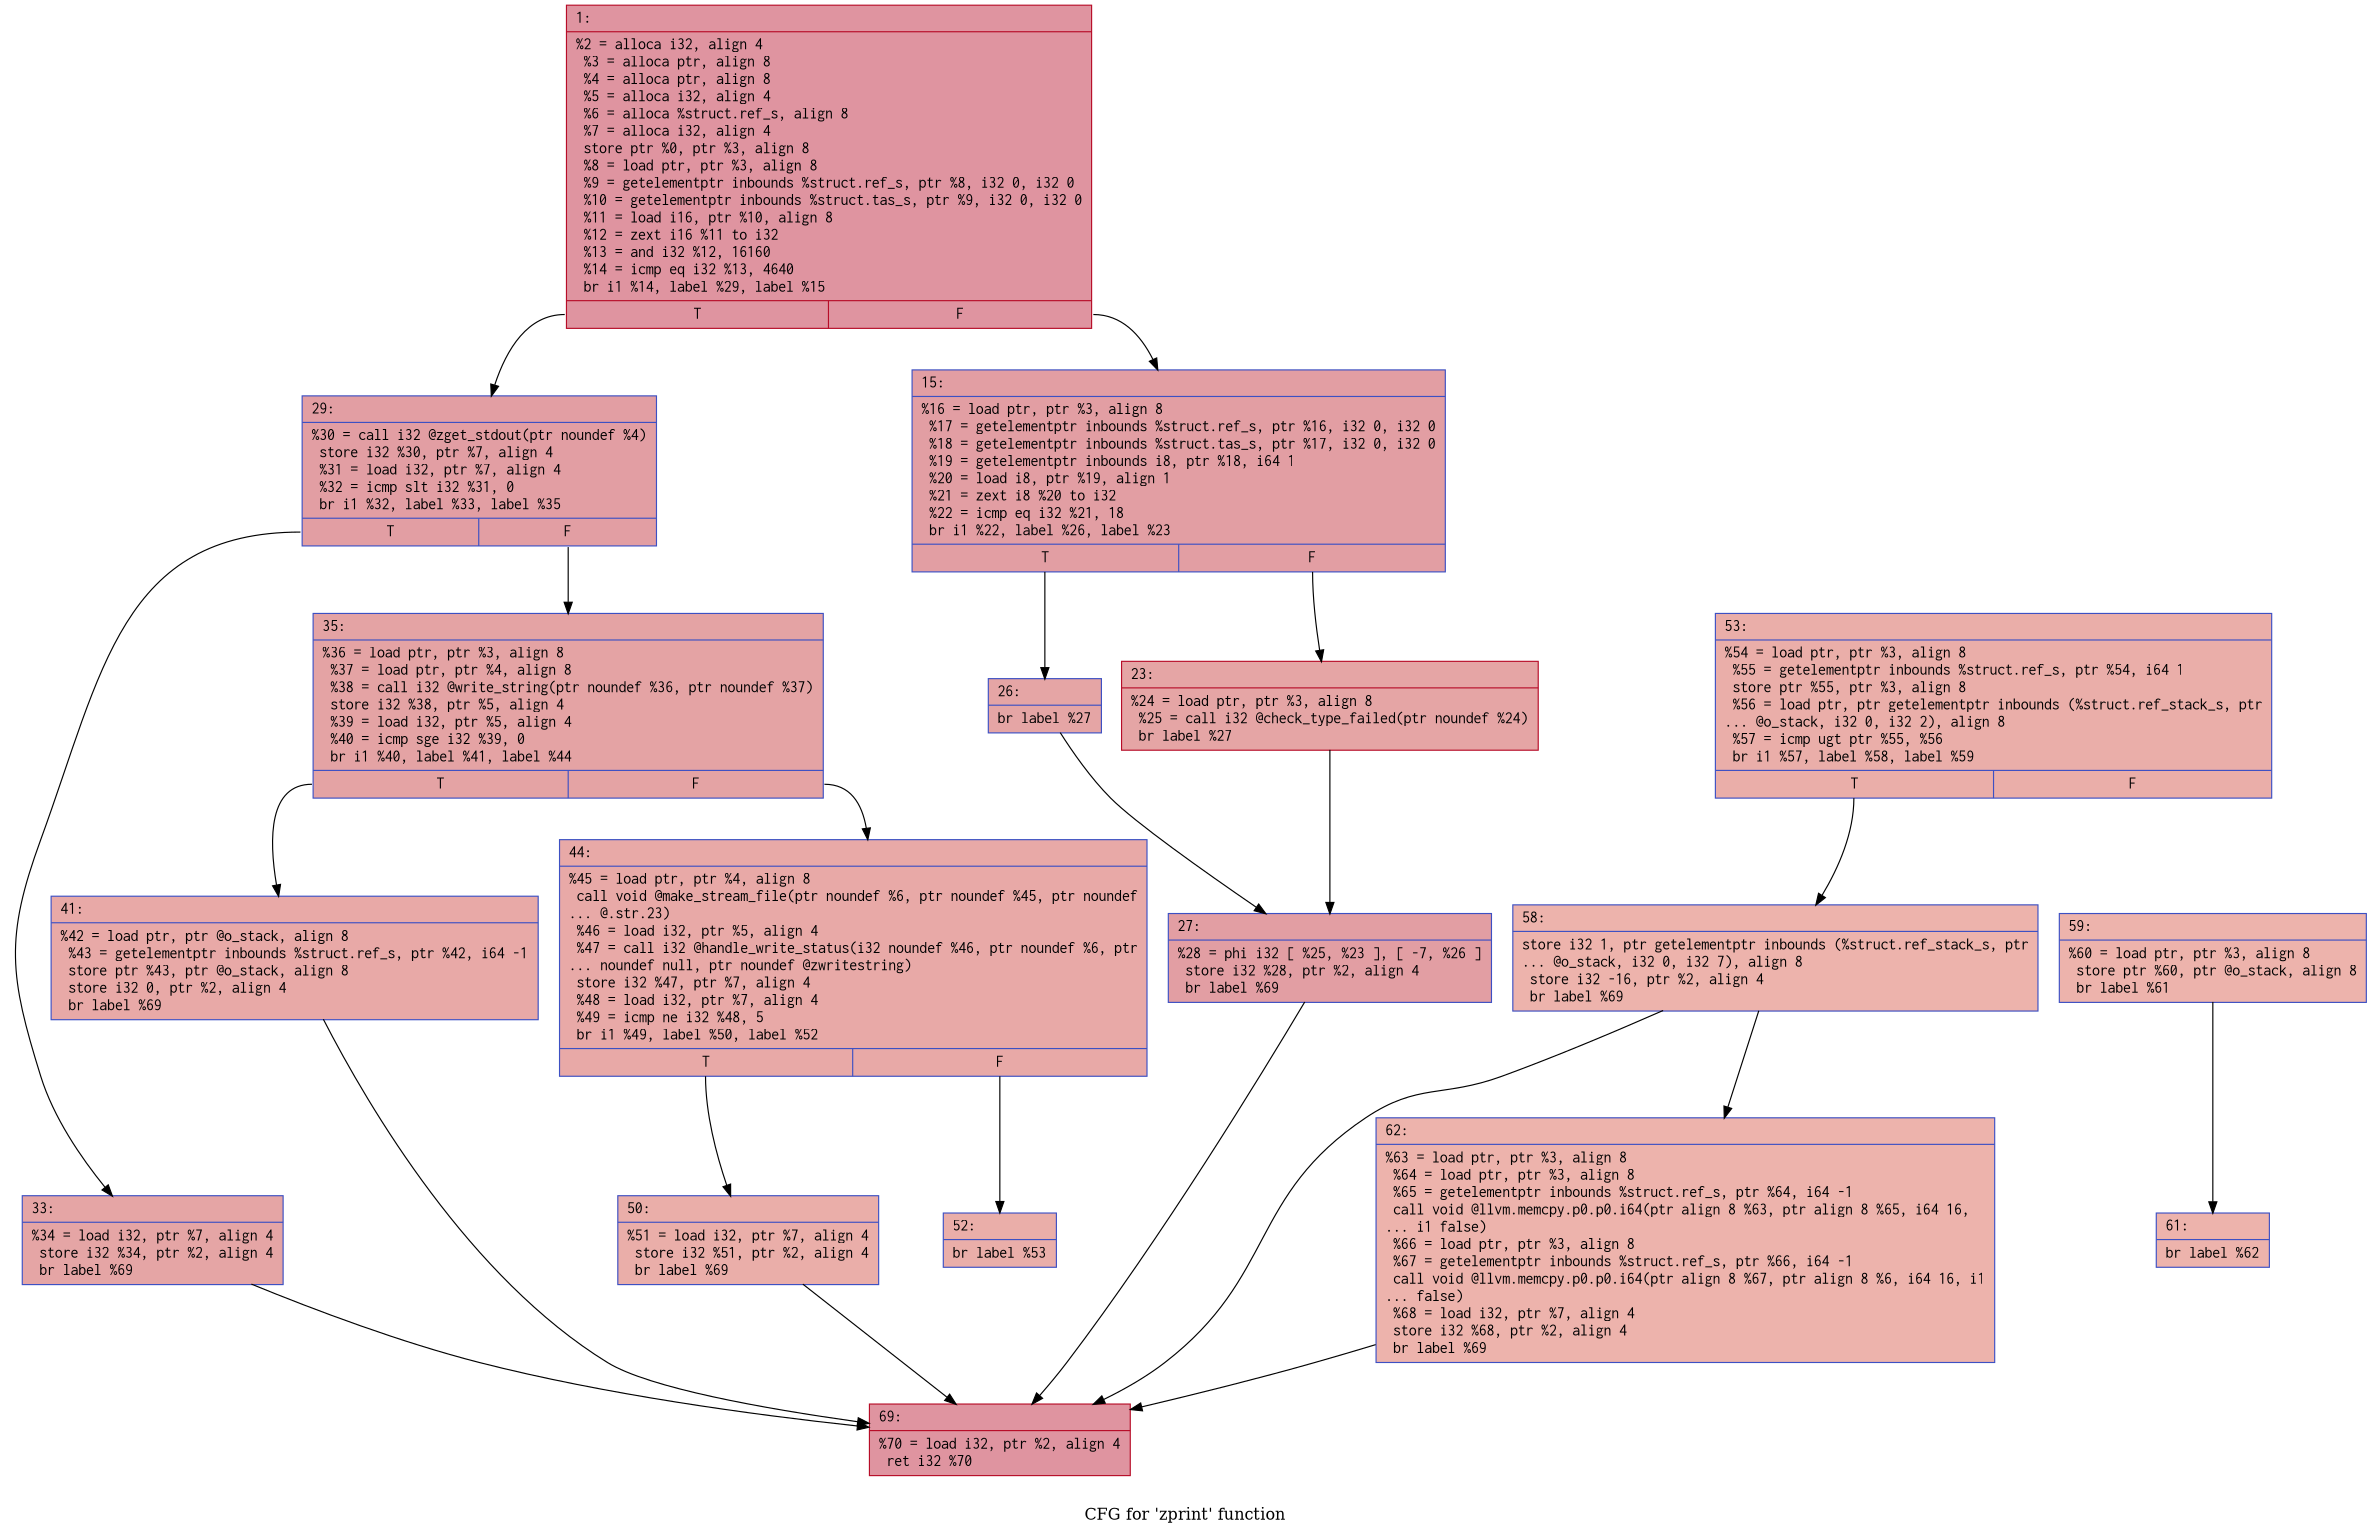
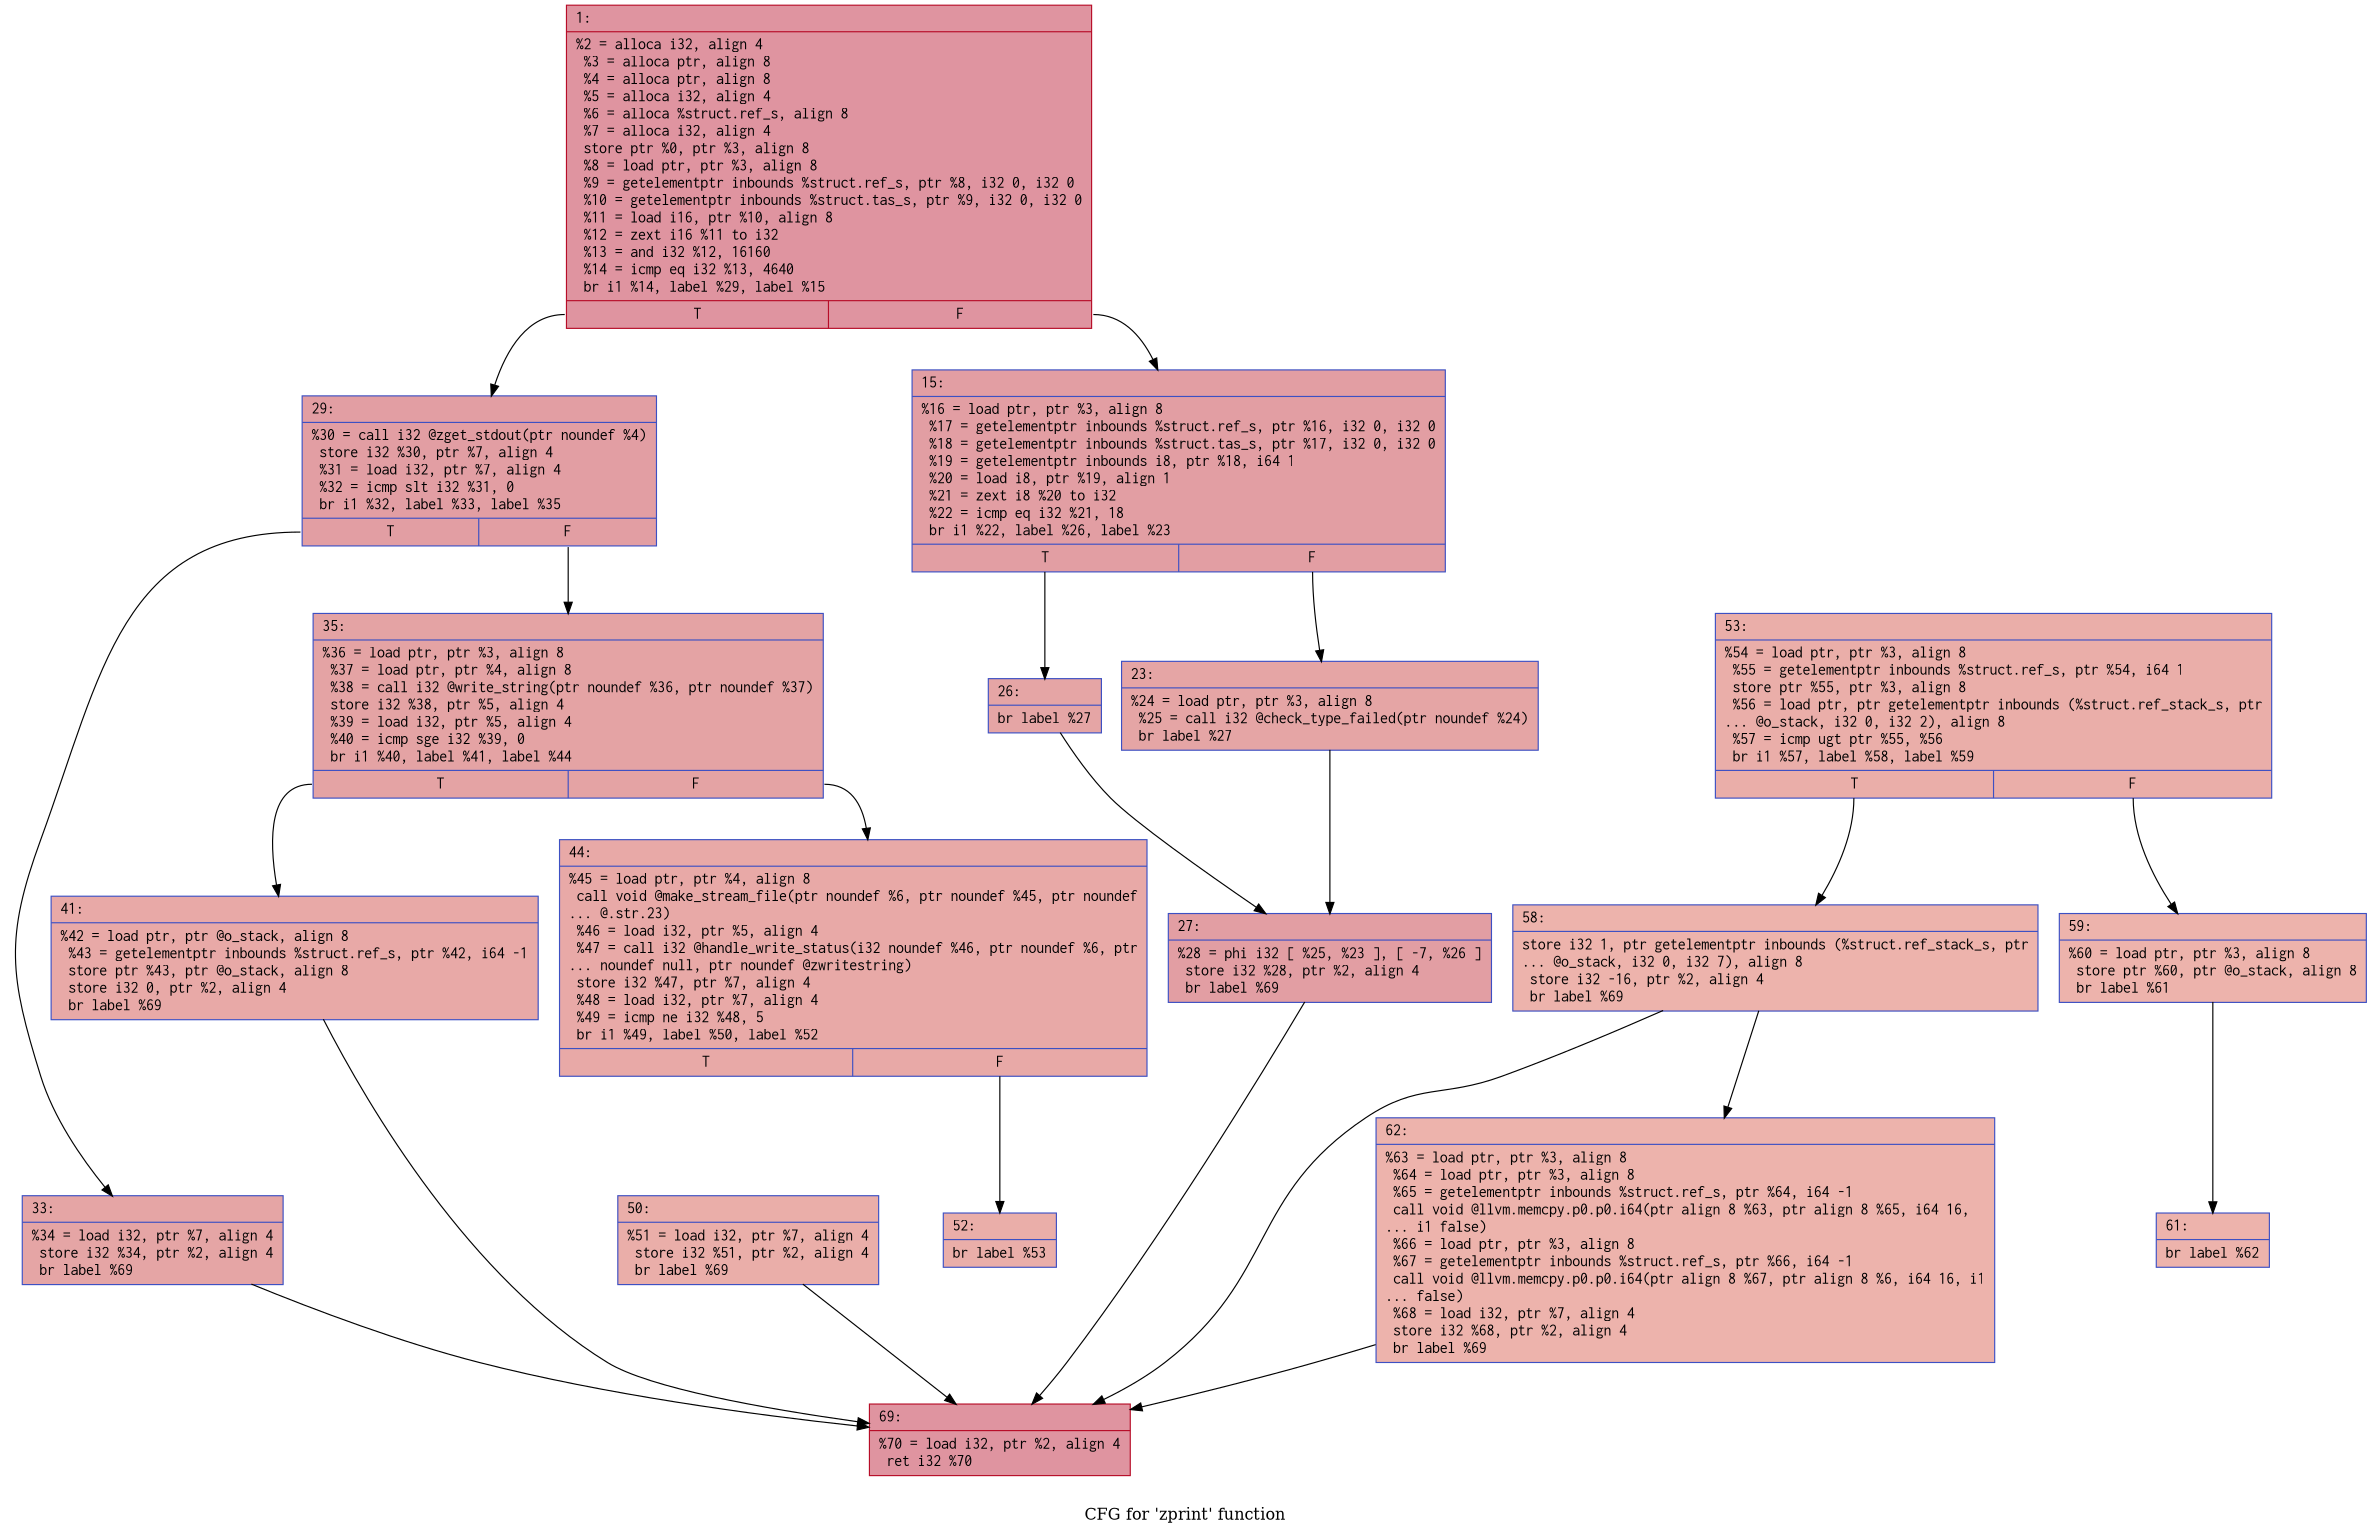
(1330, 706) -> (1330, 706)
none -> (2145, 854)
(712, 1132) -> none
